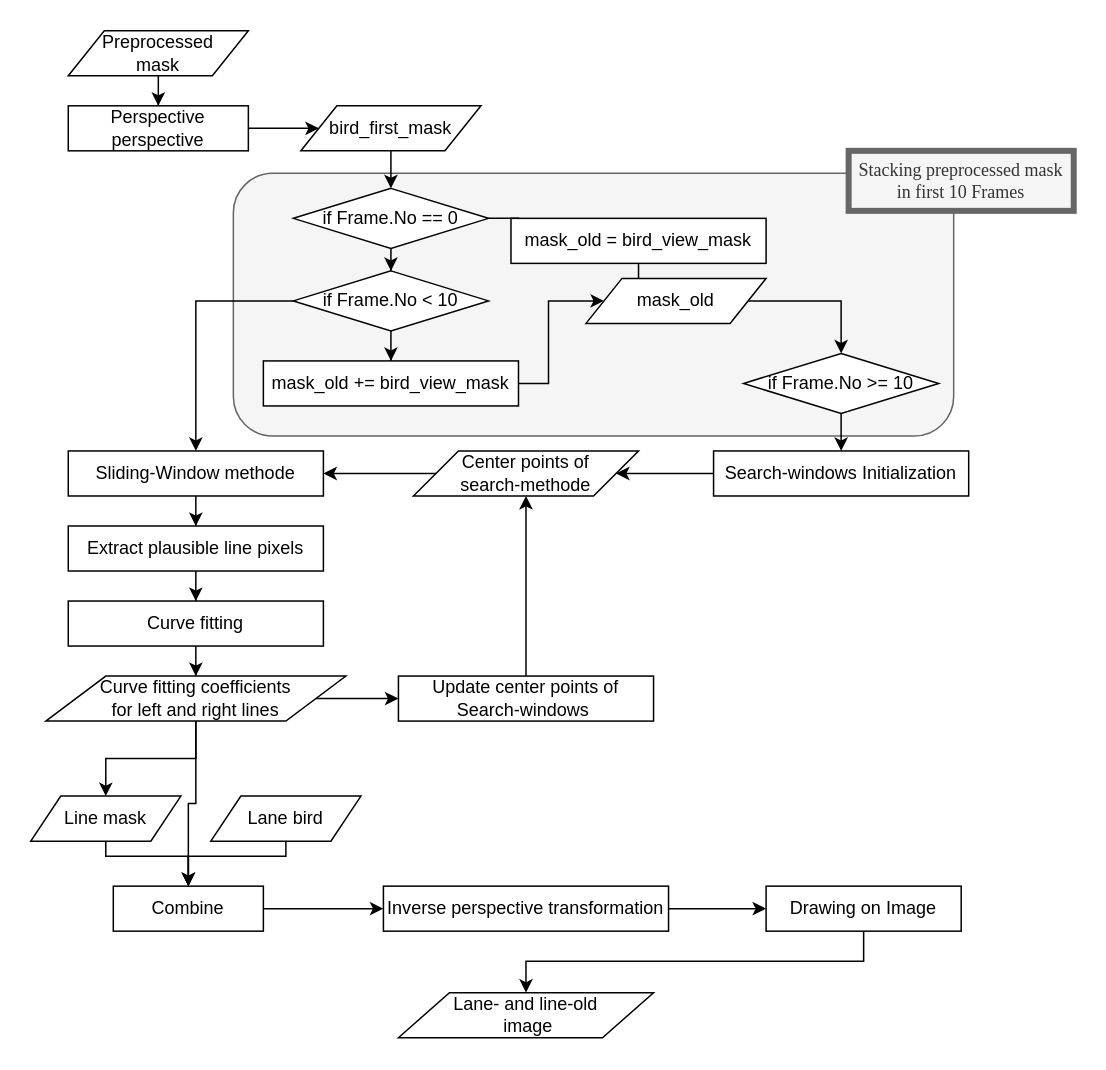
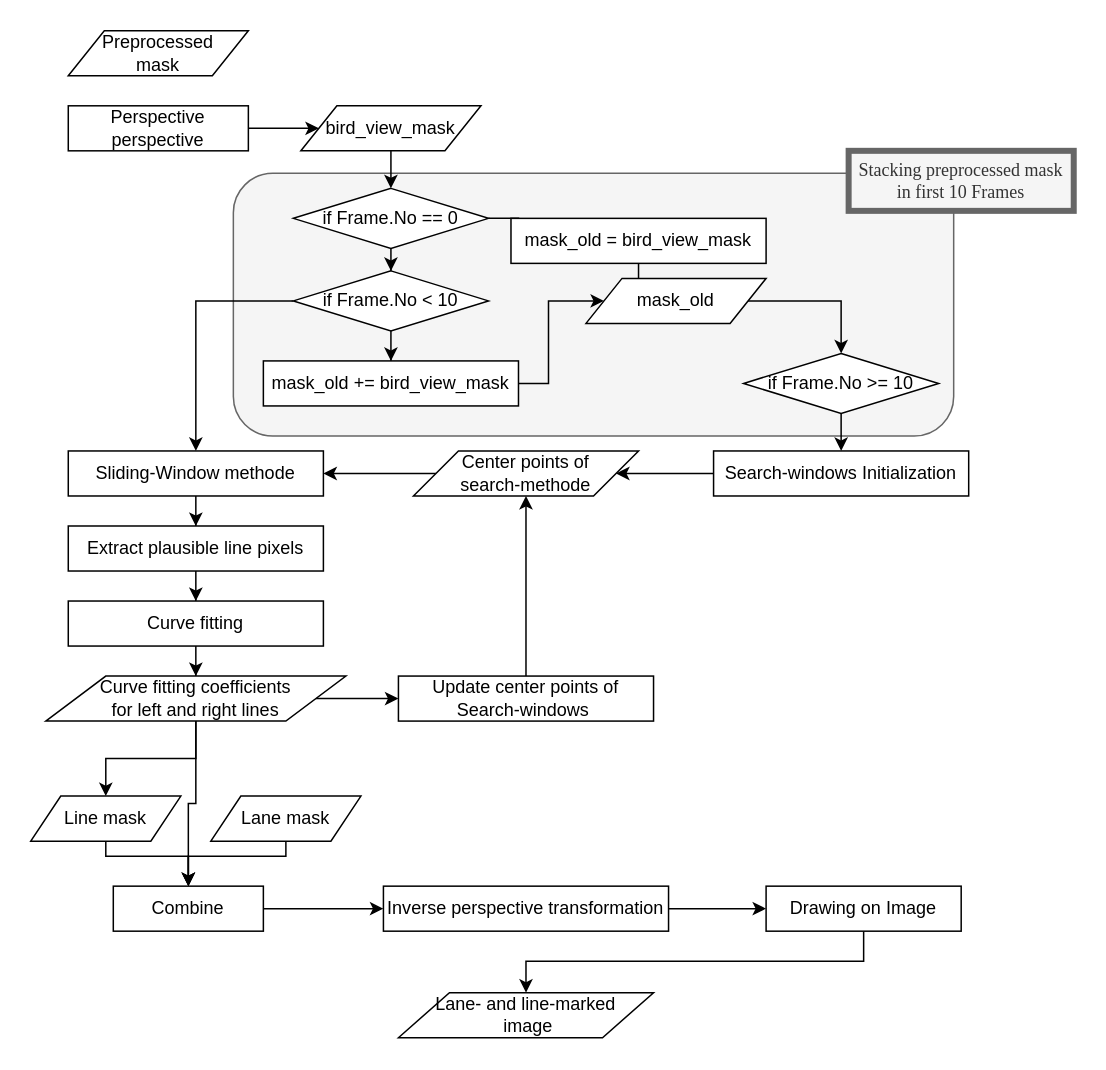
(158, 96) -> none
(391, 128) -> (391, 128)
(286, 818) -> (286, 818)
(526, 1015) -> (526, 1015)
